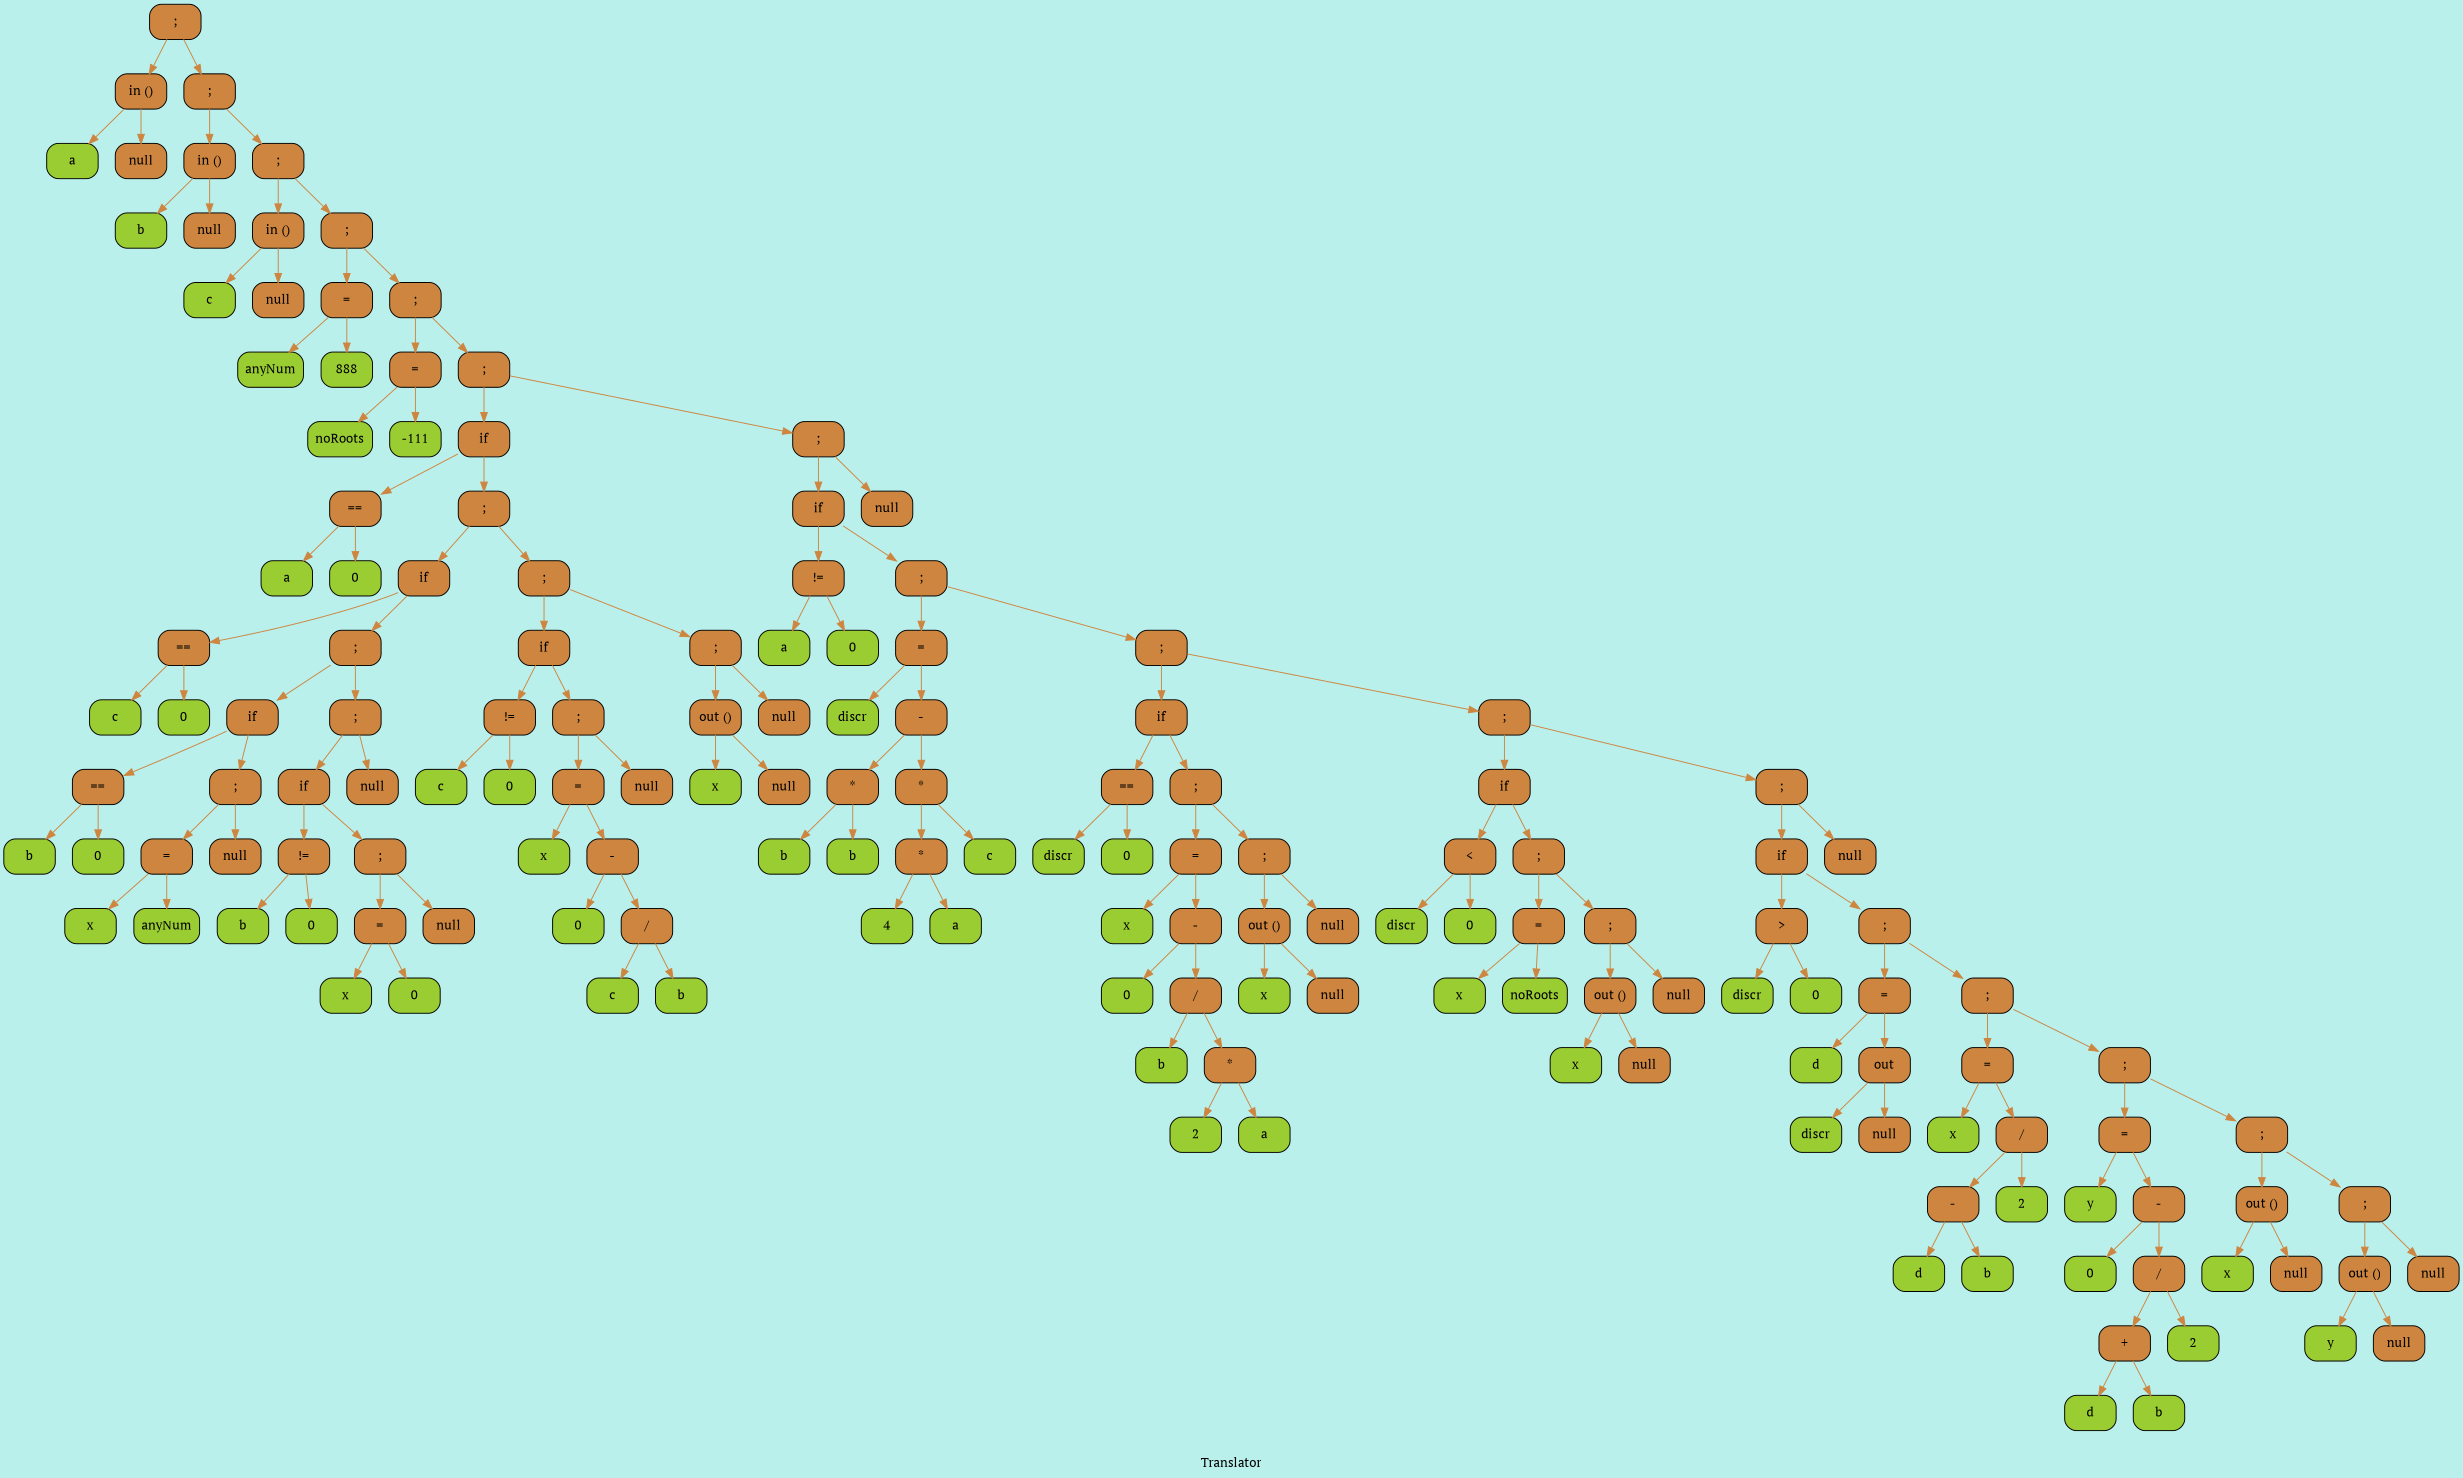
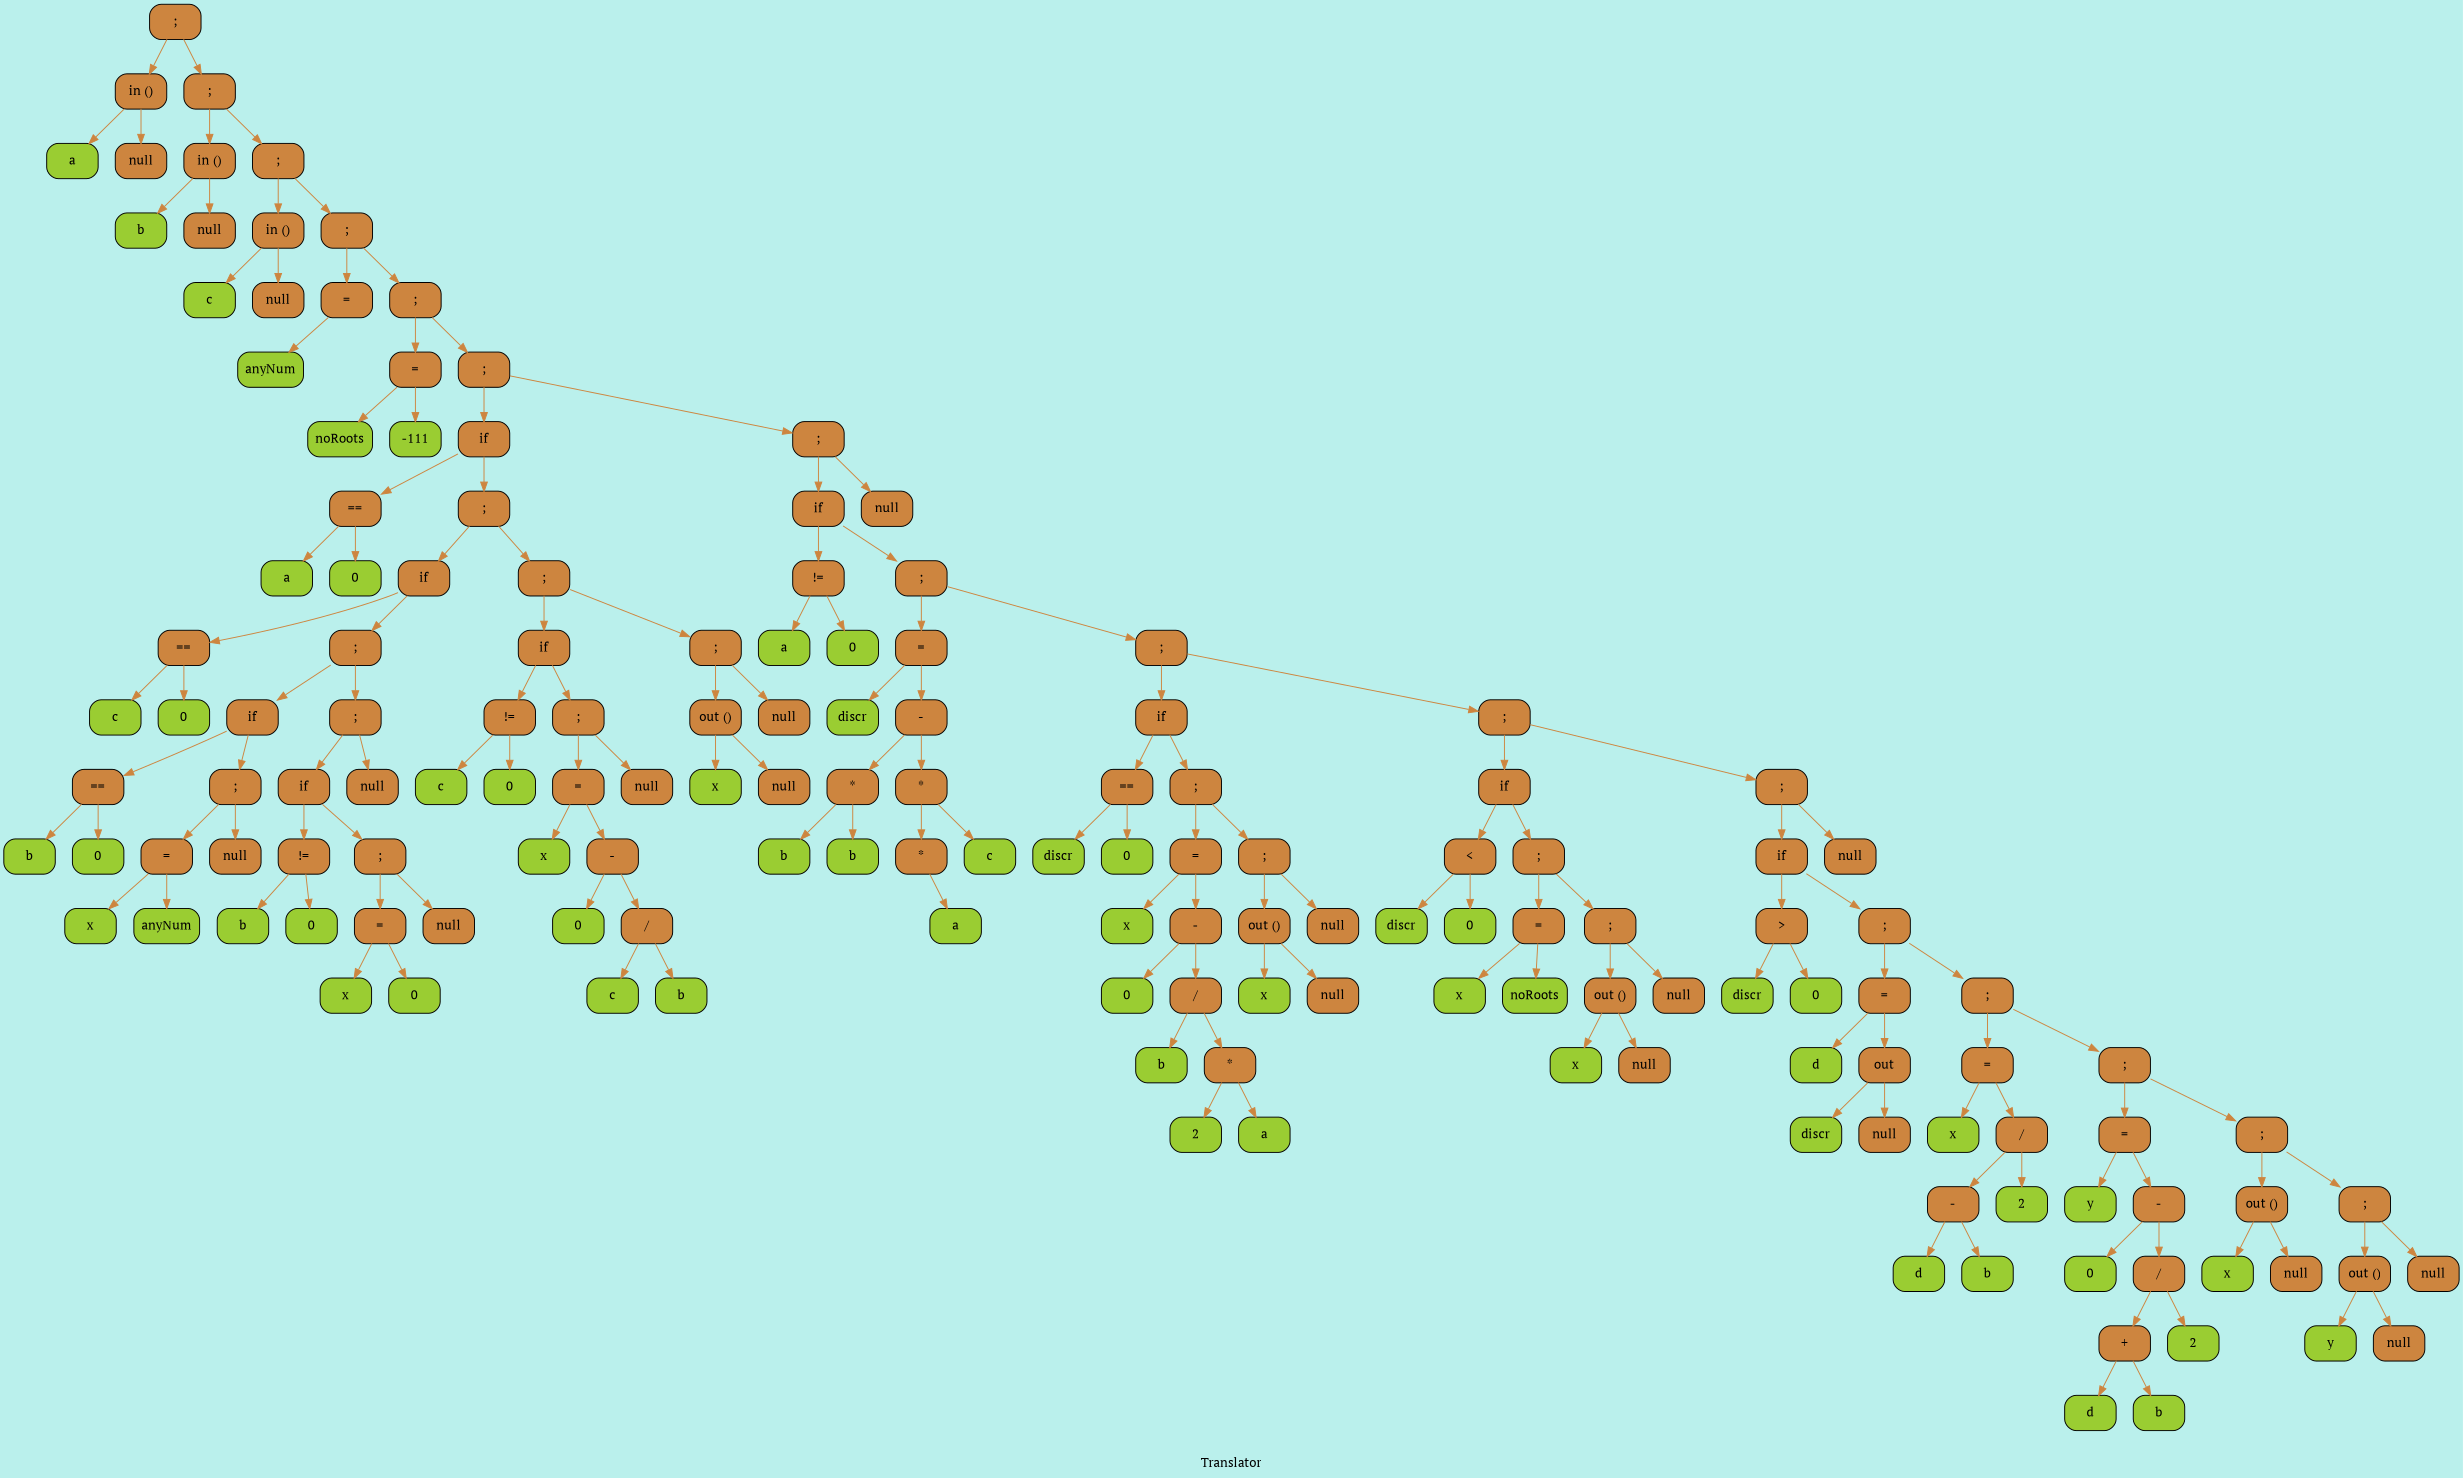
(347, 370) -> none
(887, 926) -> none
